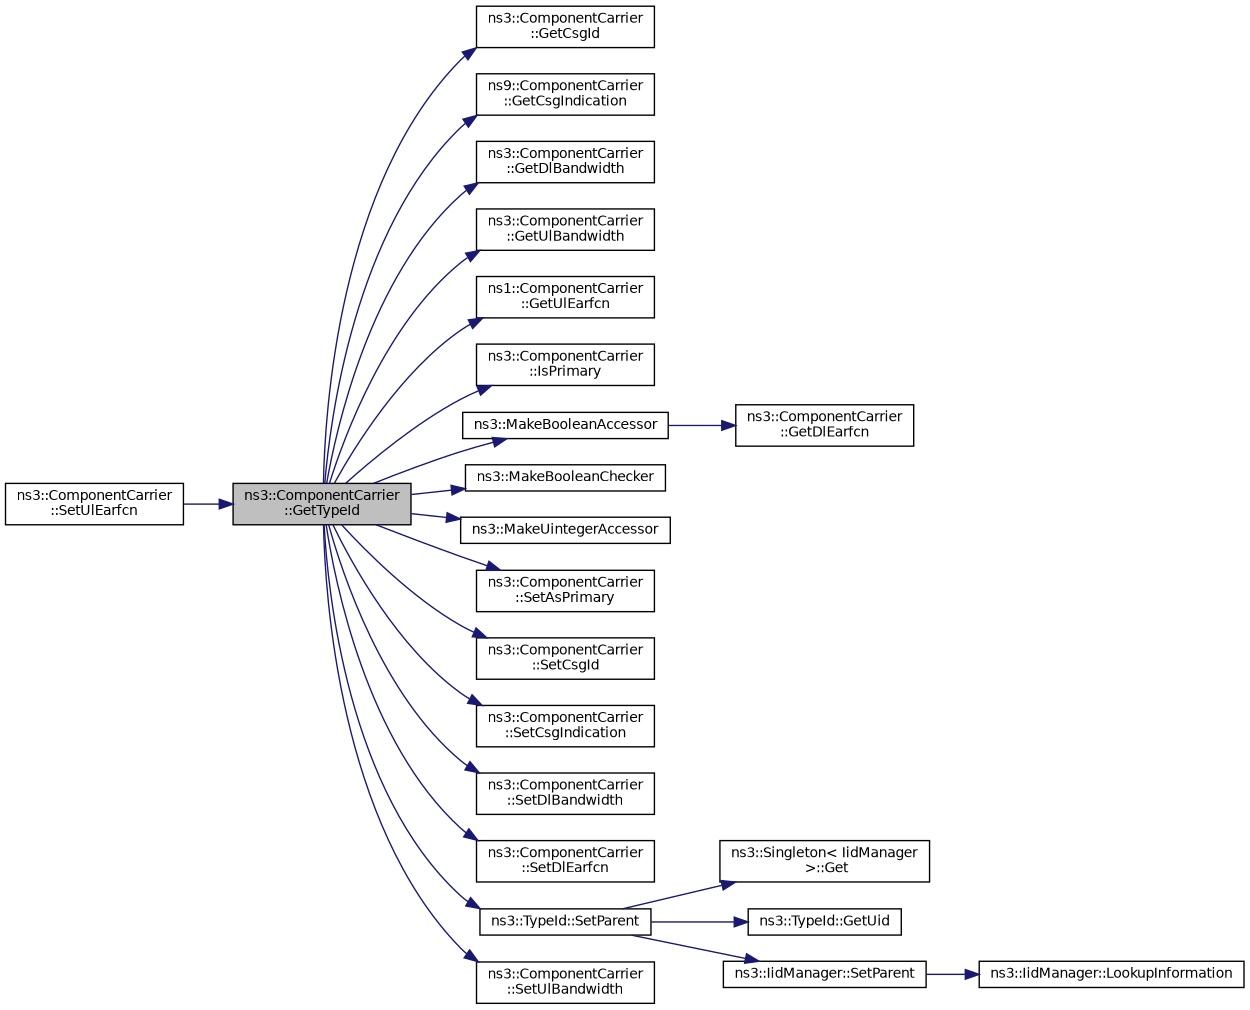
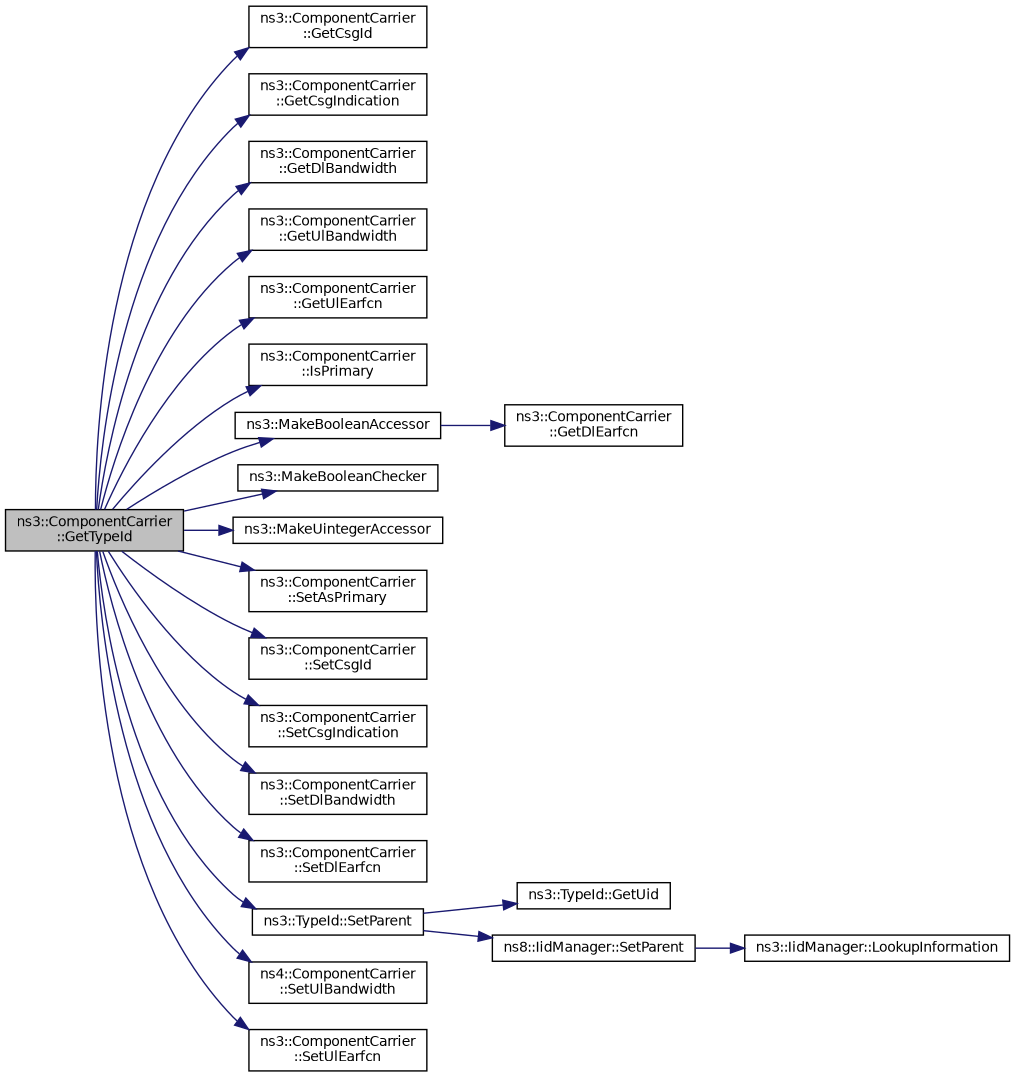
(565, 94) -> (338, 94)
(565, 297) -> (338, 297)
(202, 504) -> (124, 800)
(825, 861) -> none
(825, 974) -> (594, 948)
(565, 983) -> (338, 983)
